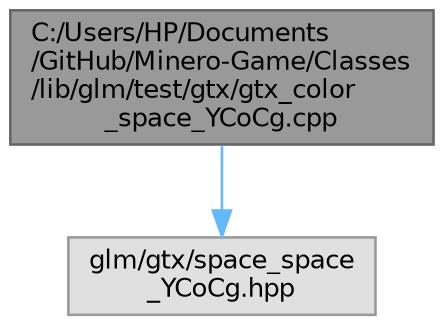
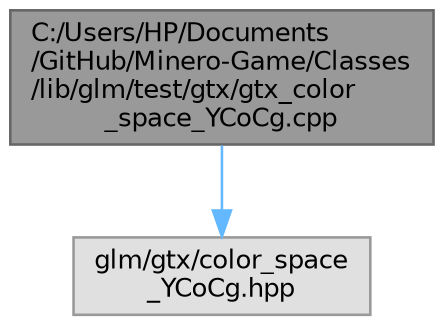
(222, 276) -> (222, 276)
